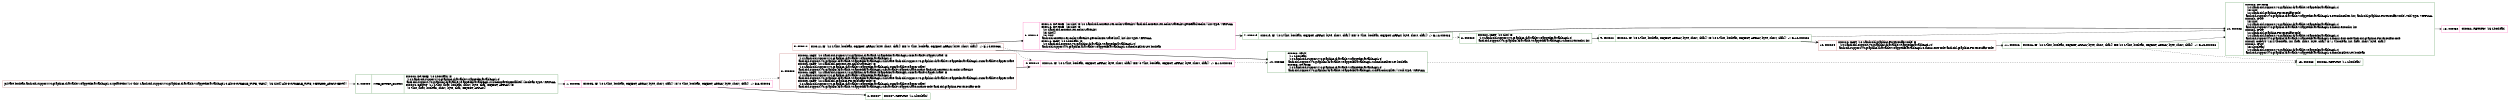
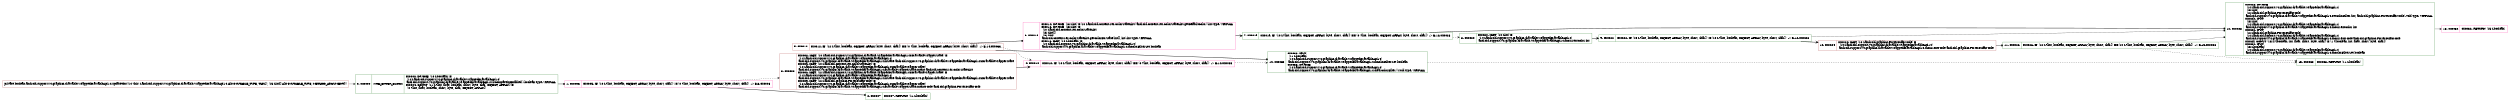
(1595, 38) -> (1594, 38)
